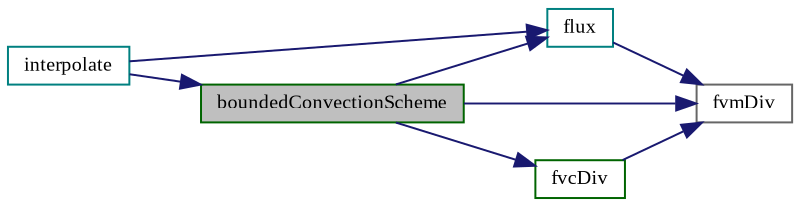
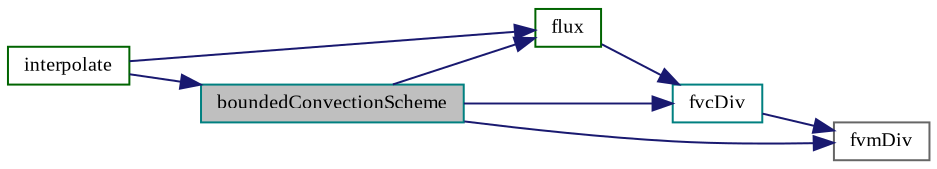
(580, 28) -> (568, 28)
(648, 59) -> (631, 60)
(69, 66) -> (69, 66)
(332, 103) -> (332, 103)
(580, 179) -> (717, 103)
